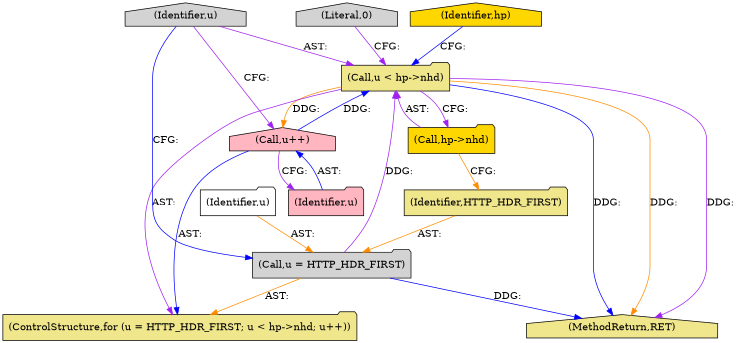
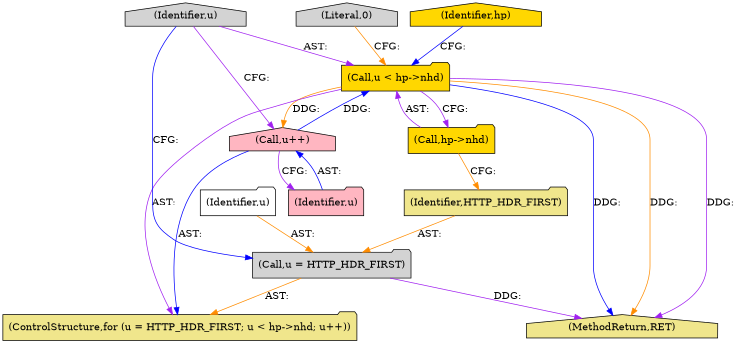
(368, 43) -> (368, 43)
(396, 78) -> (396, 78)
(383, 180) -> none
(482, 297) -> (482, 297)
